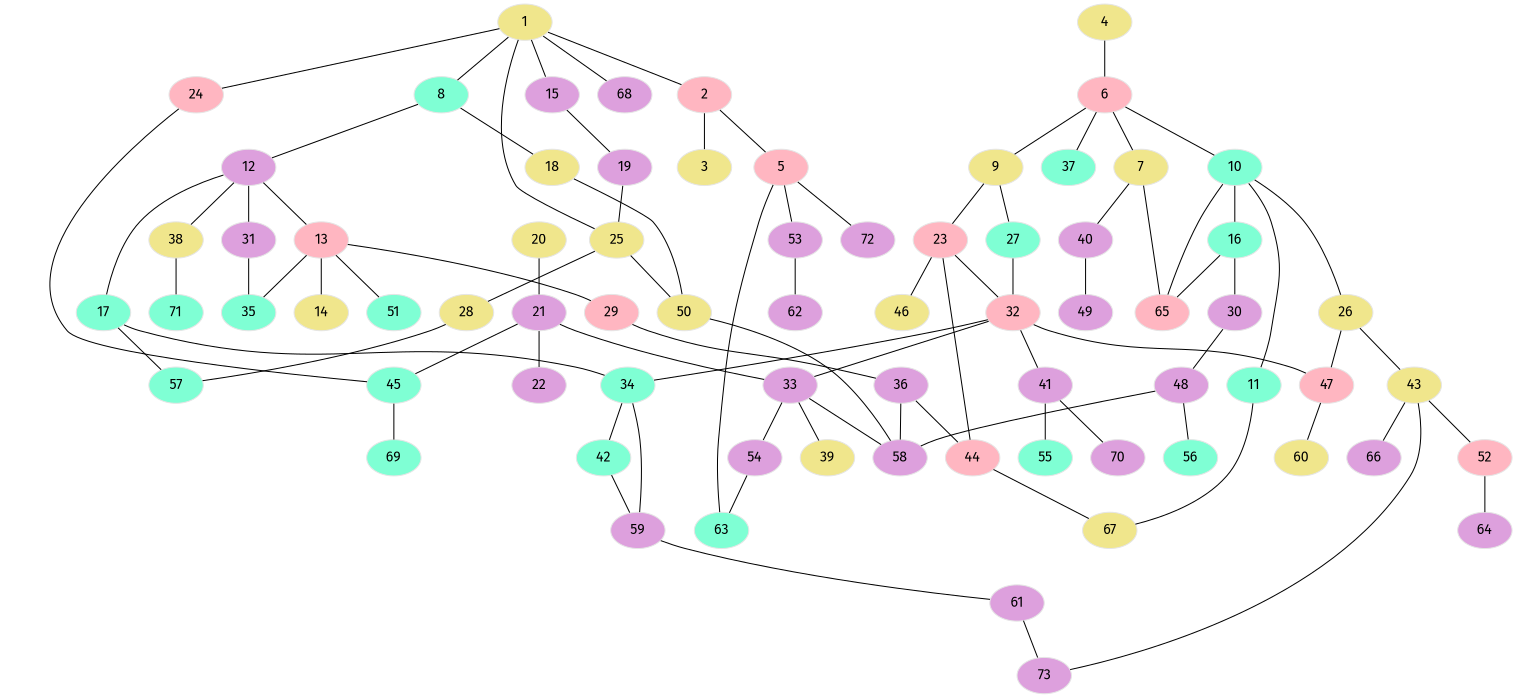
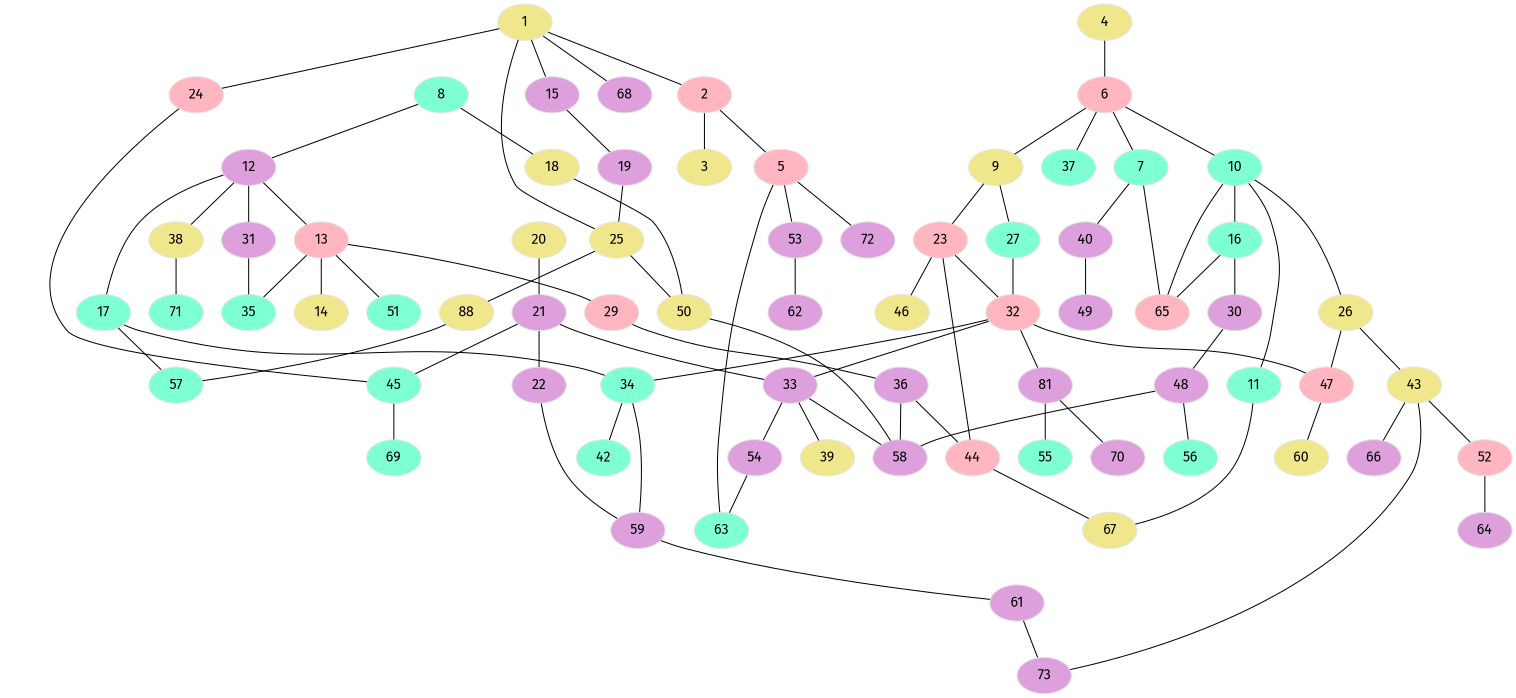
(483, 59) -> none
(1141, 167) -> (1141, 167)
(466, 313) -> (466, 313)
(1045, 385) -> (1045, 385)
(621, 494) -> (564, 471)
